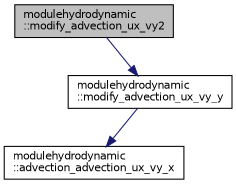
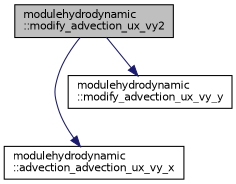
(125, 123) -> (55, 87)
